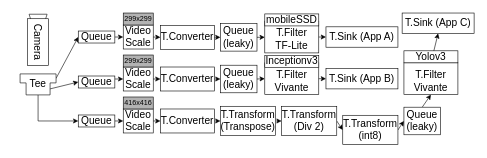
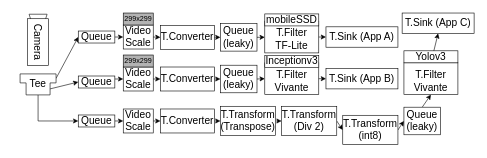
(138, 103) -> none
